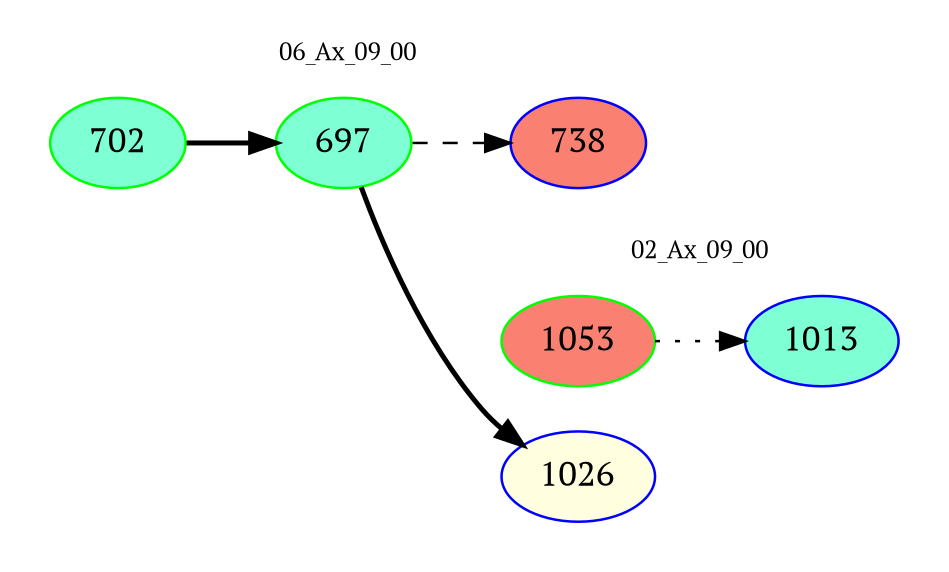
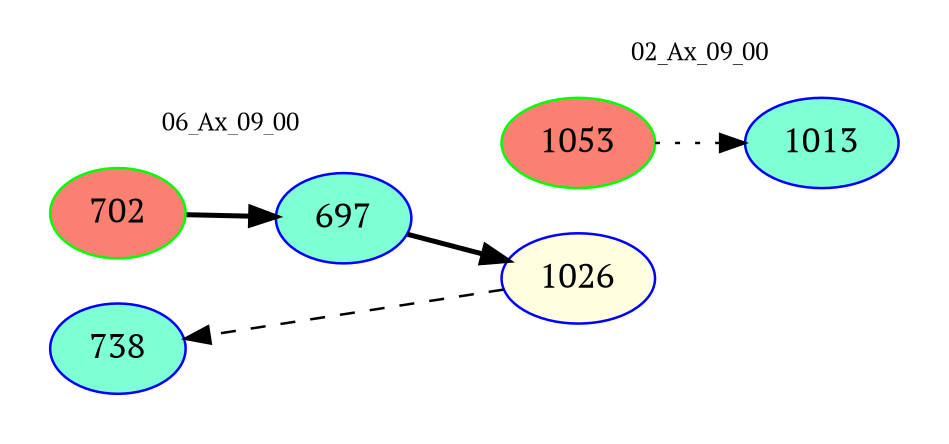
(118, 143) -> (118, 213)
(344, 143) -> (344, 218)
(449, 143) -> (357, 312)
(578, 143) -> (118, 349)
